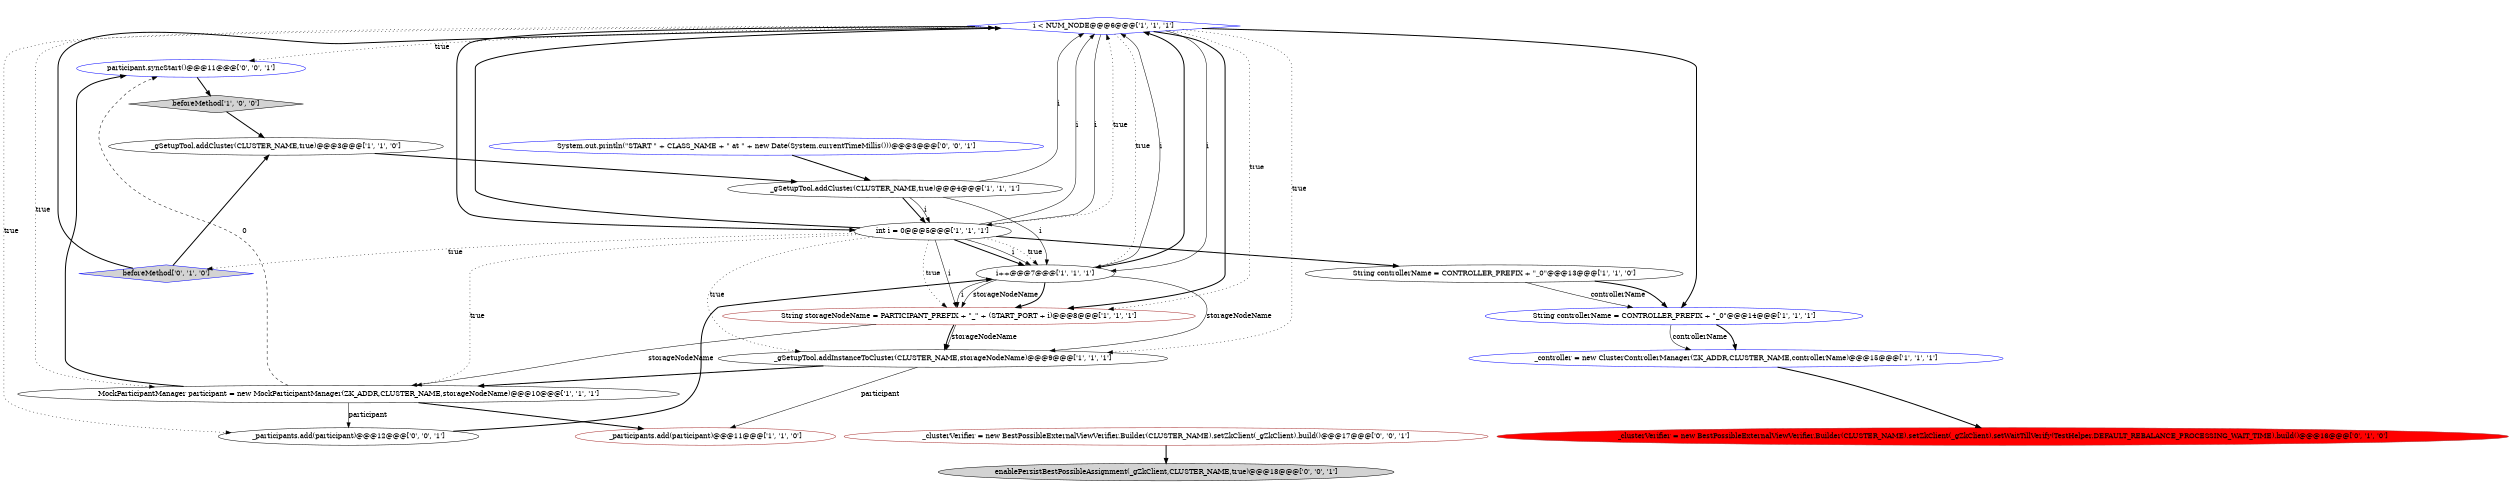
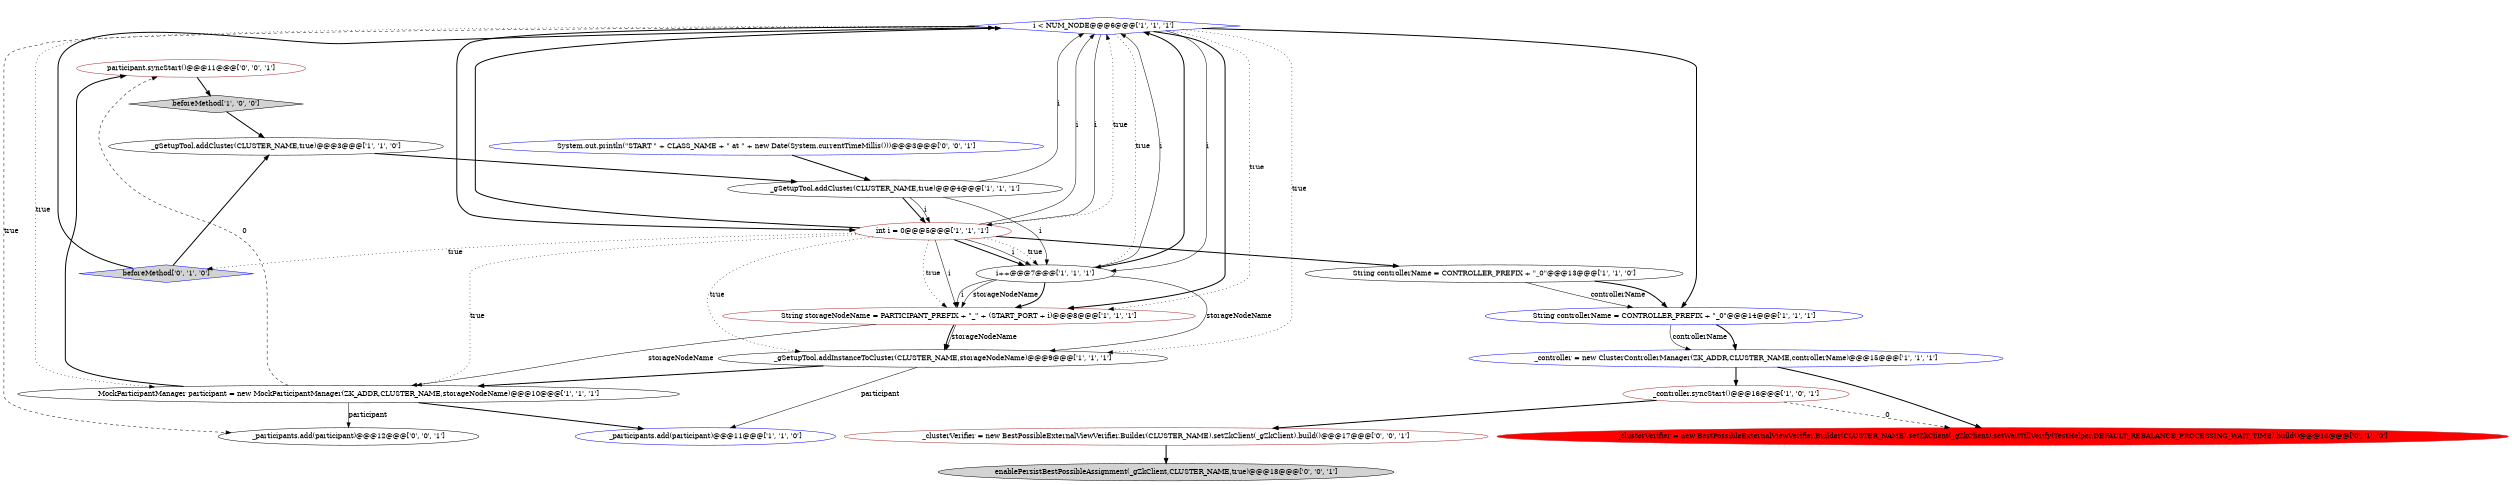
(53, 43) -> (53, 43)
(436, 44) -> none
(191, 68) -> (191, 68)
(933, 231) -> (933, 231)
(702, 337) -> none
none -> (1736, 394)
(705, 436) -> (705, 436)
